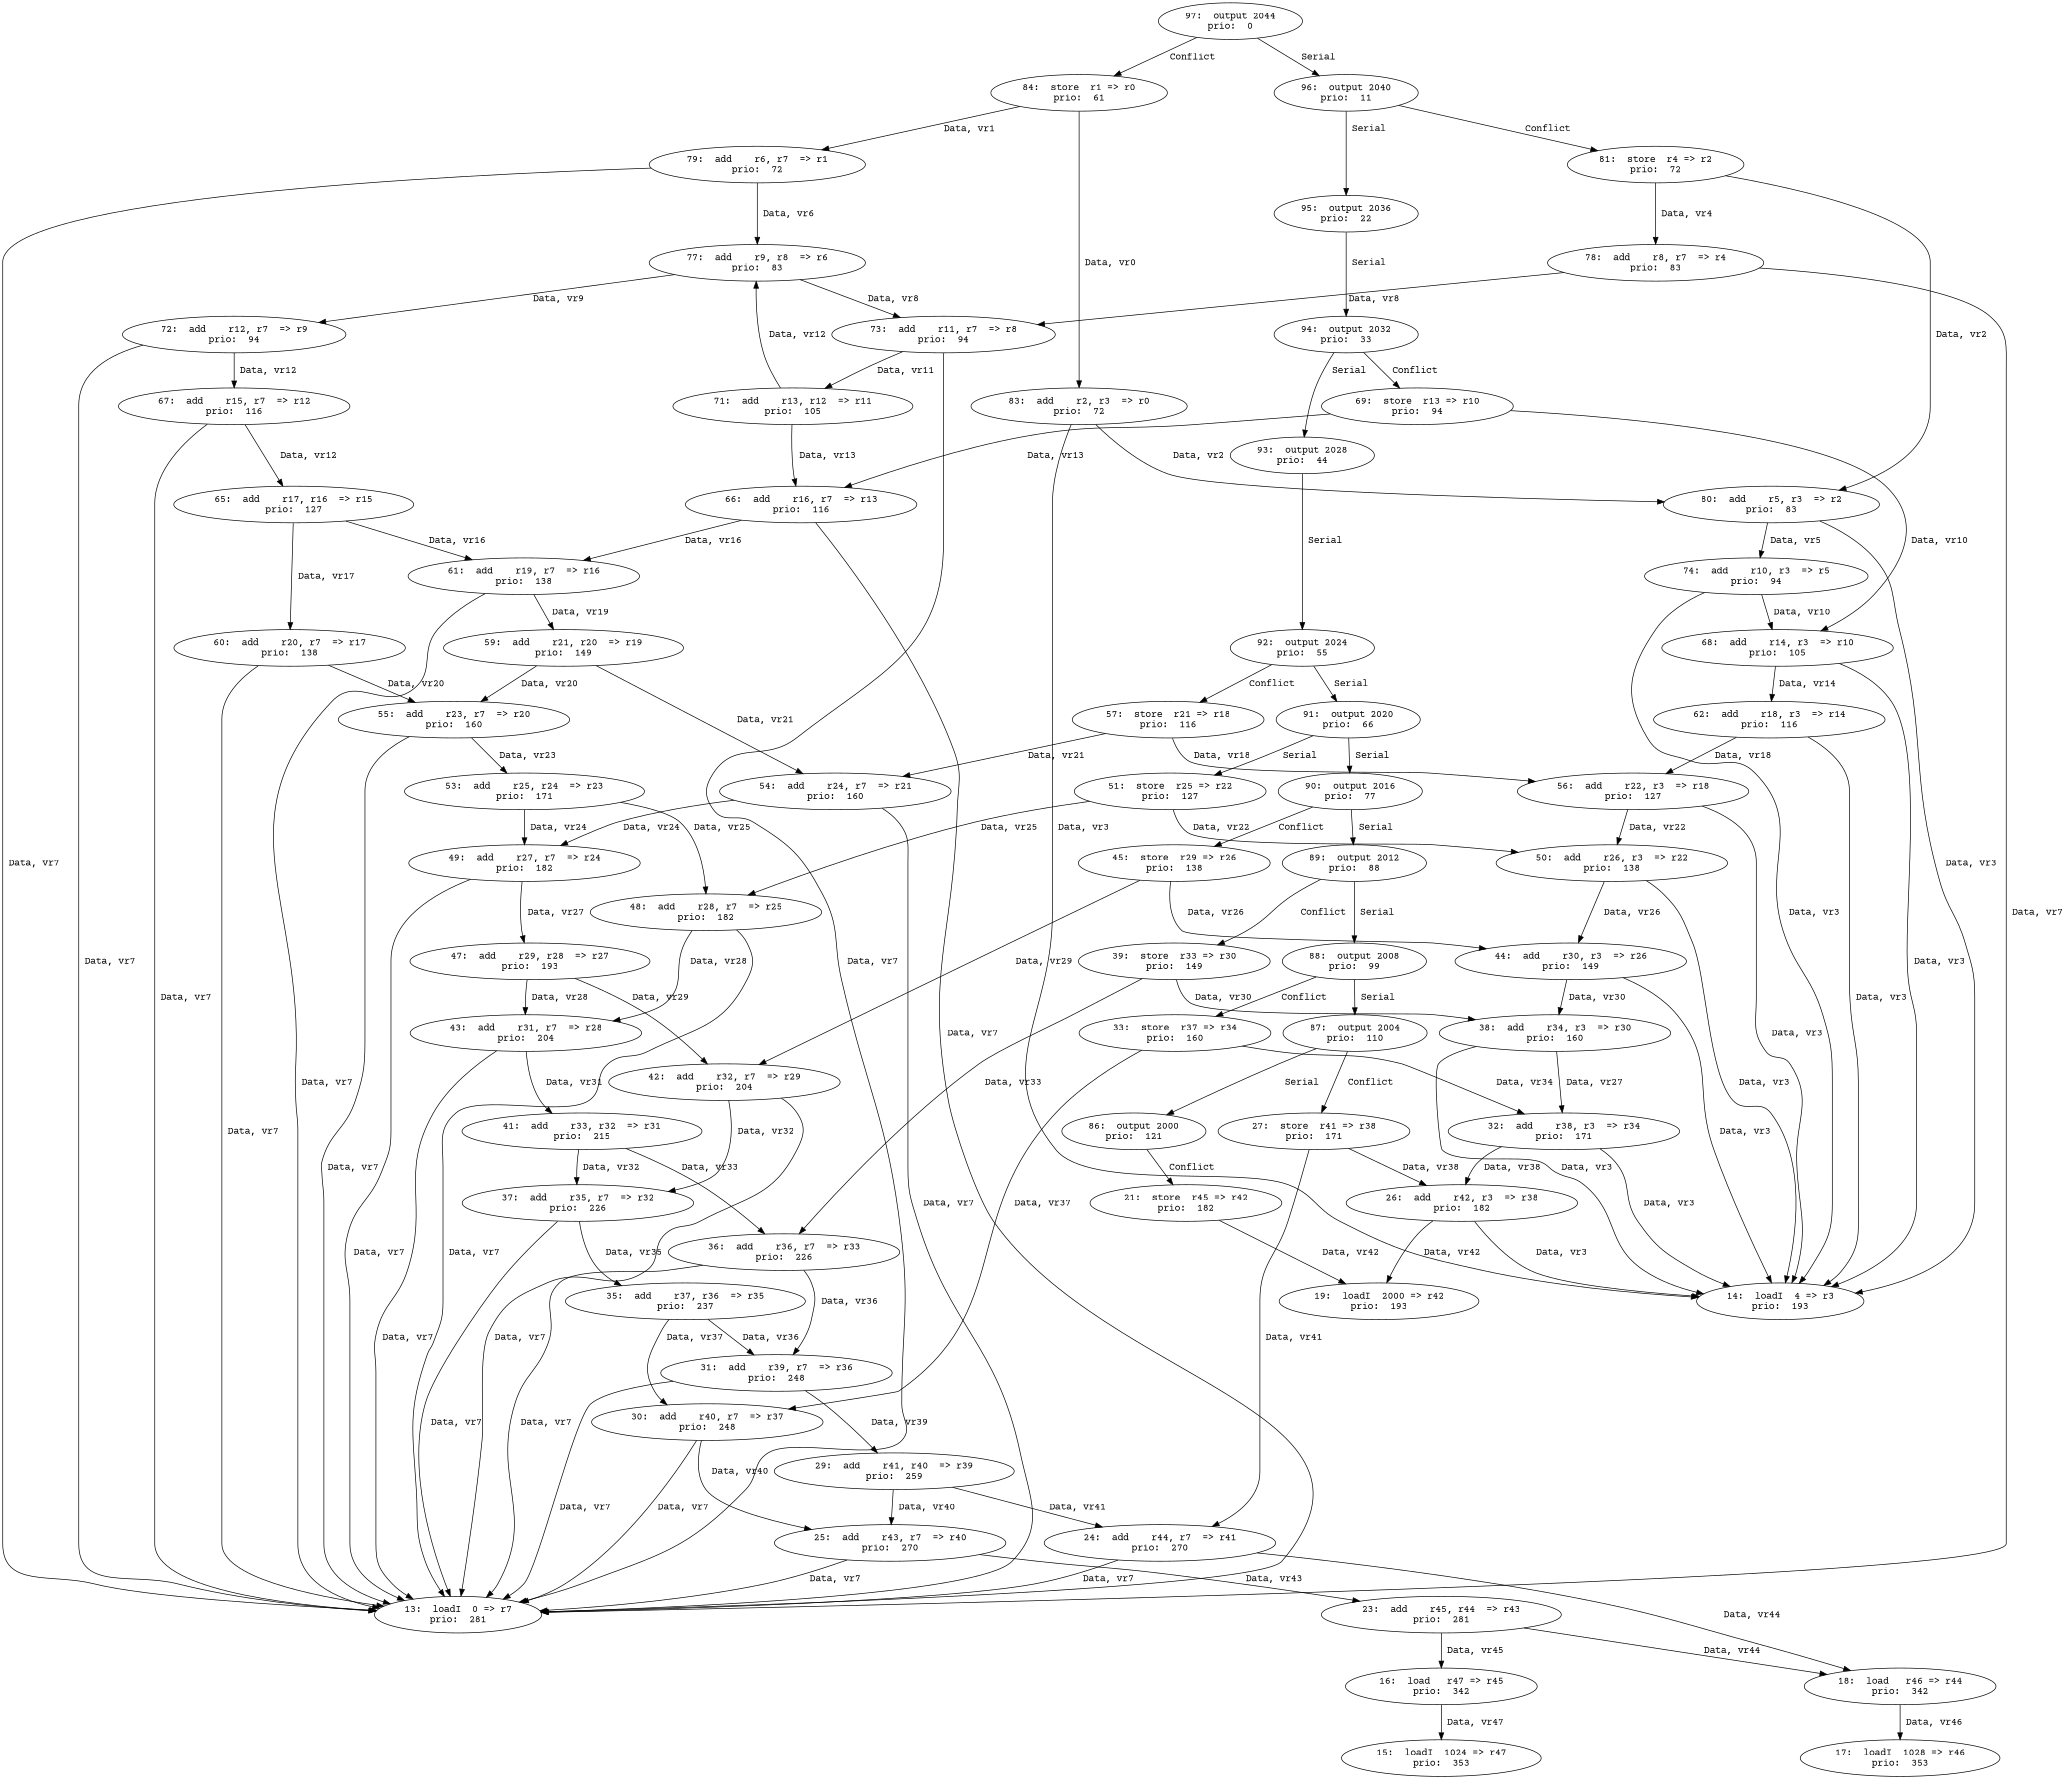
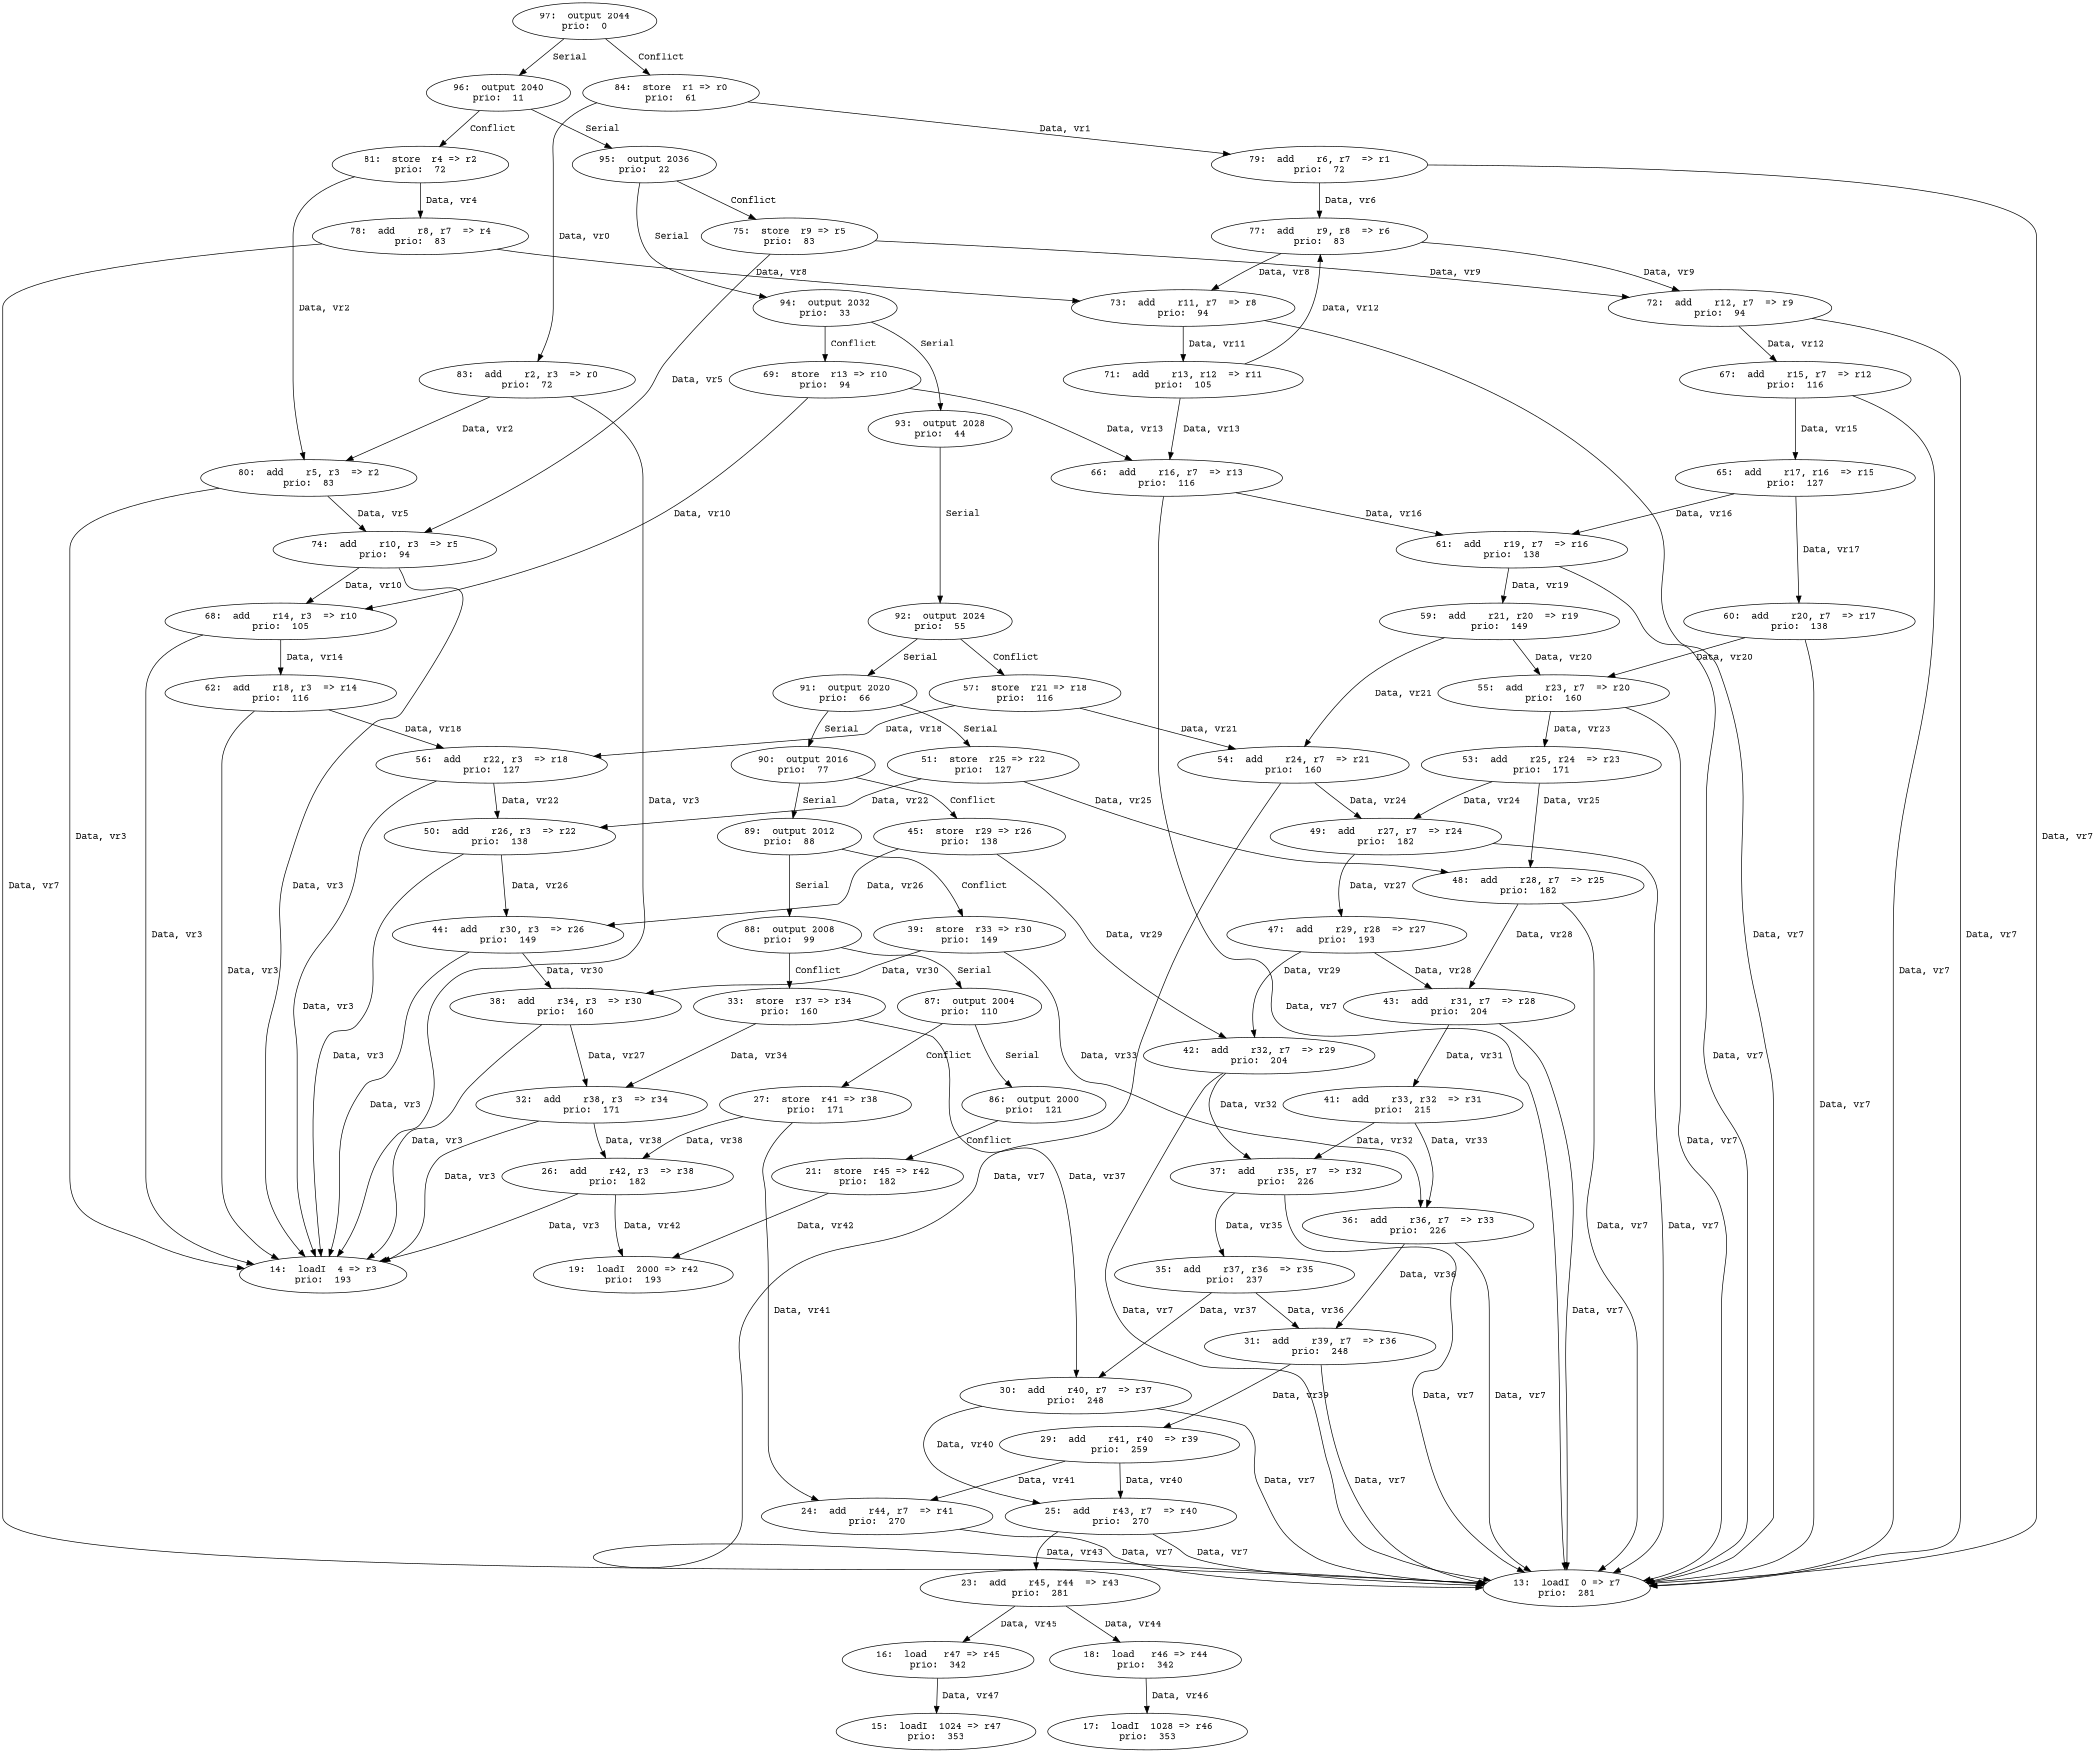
none -> (789, 236)
(306, 455) -> (1826, 429)
(1554, 1594) -> none
